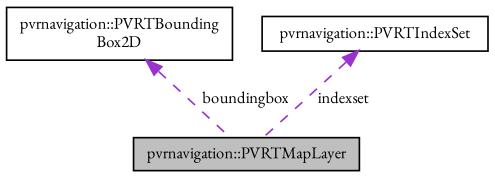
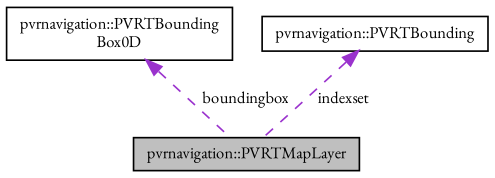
(120, 34) -> (120, 34)
(375, 34) -> (375, 34)
